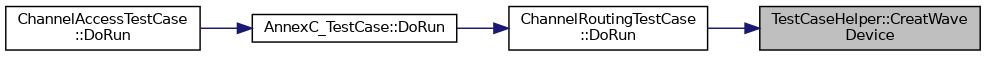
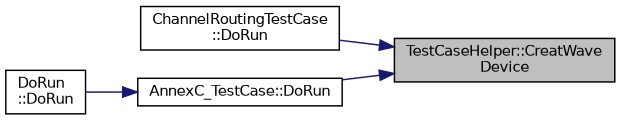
(103, 28) -> (46, 92)
(475, 28) -> (361, 78)
